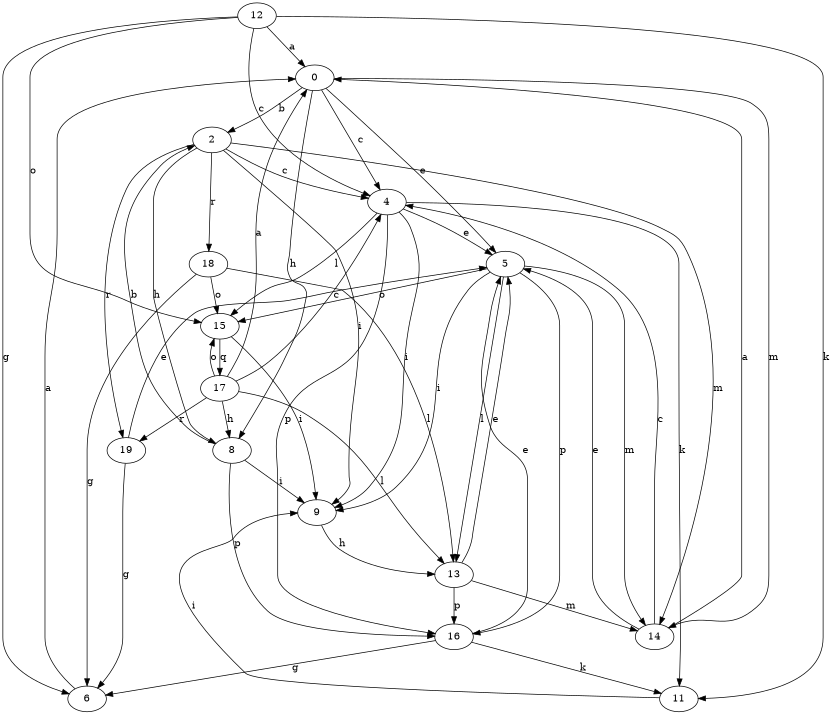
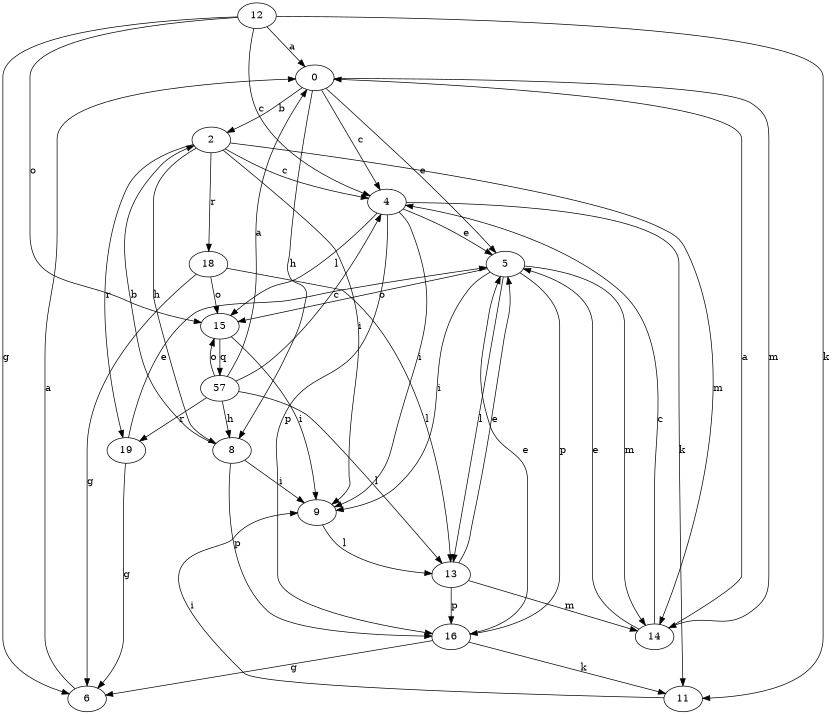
(220, 388) -> (220, 388)
(343, 544) -> (344, 544)
